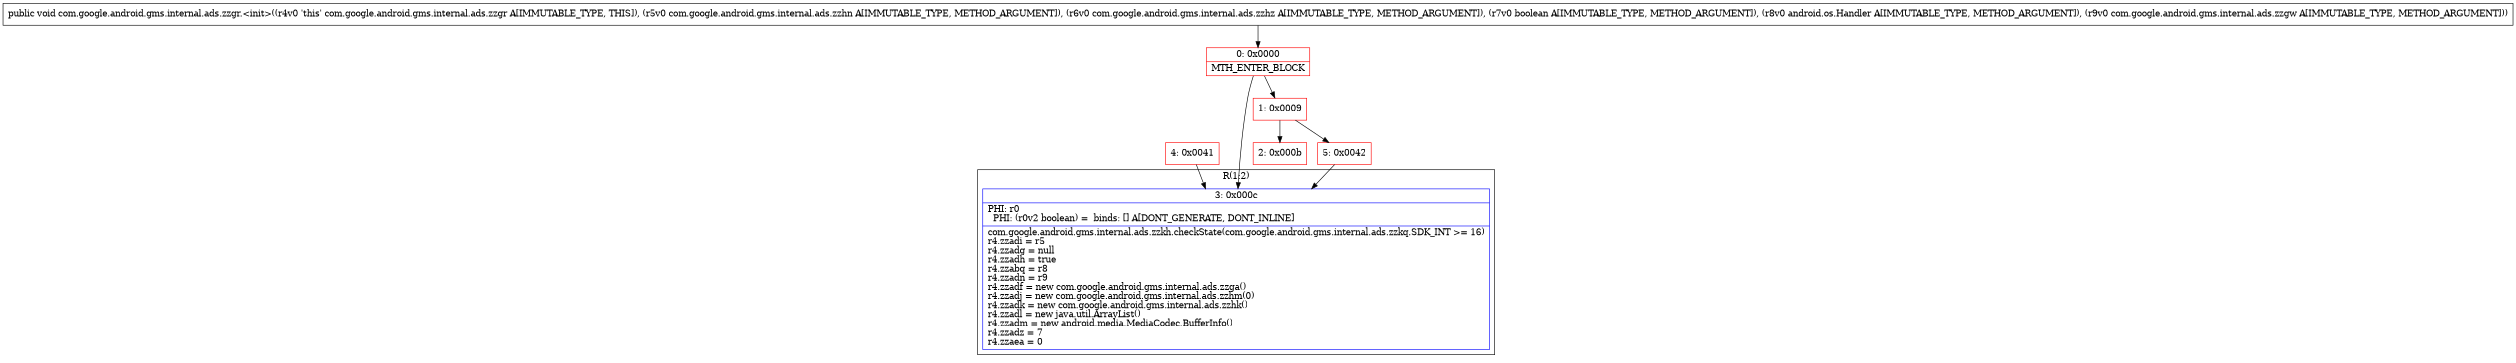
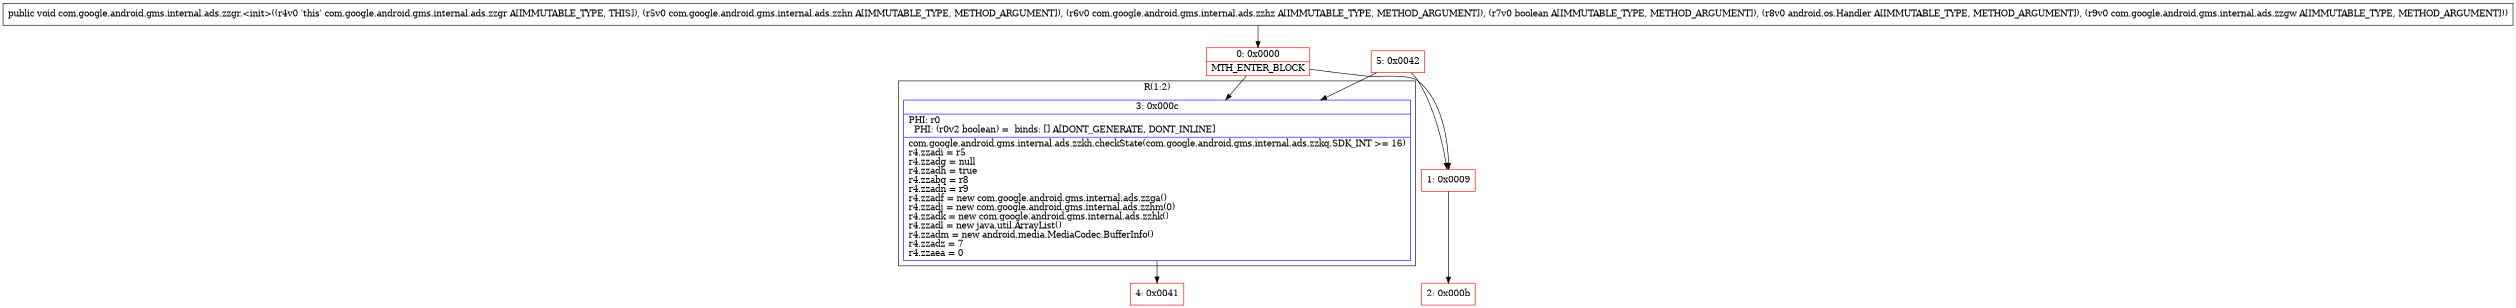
(1310, 130) -> (1434, 116)
(1200, 174) -> (1157, 270)
